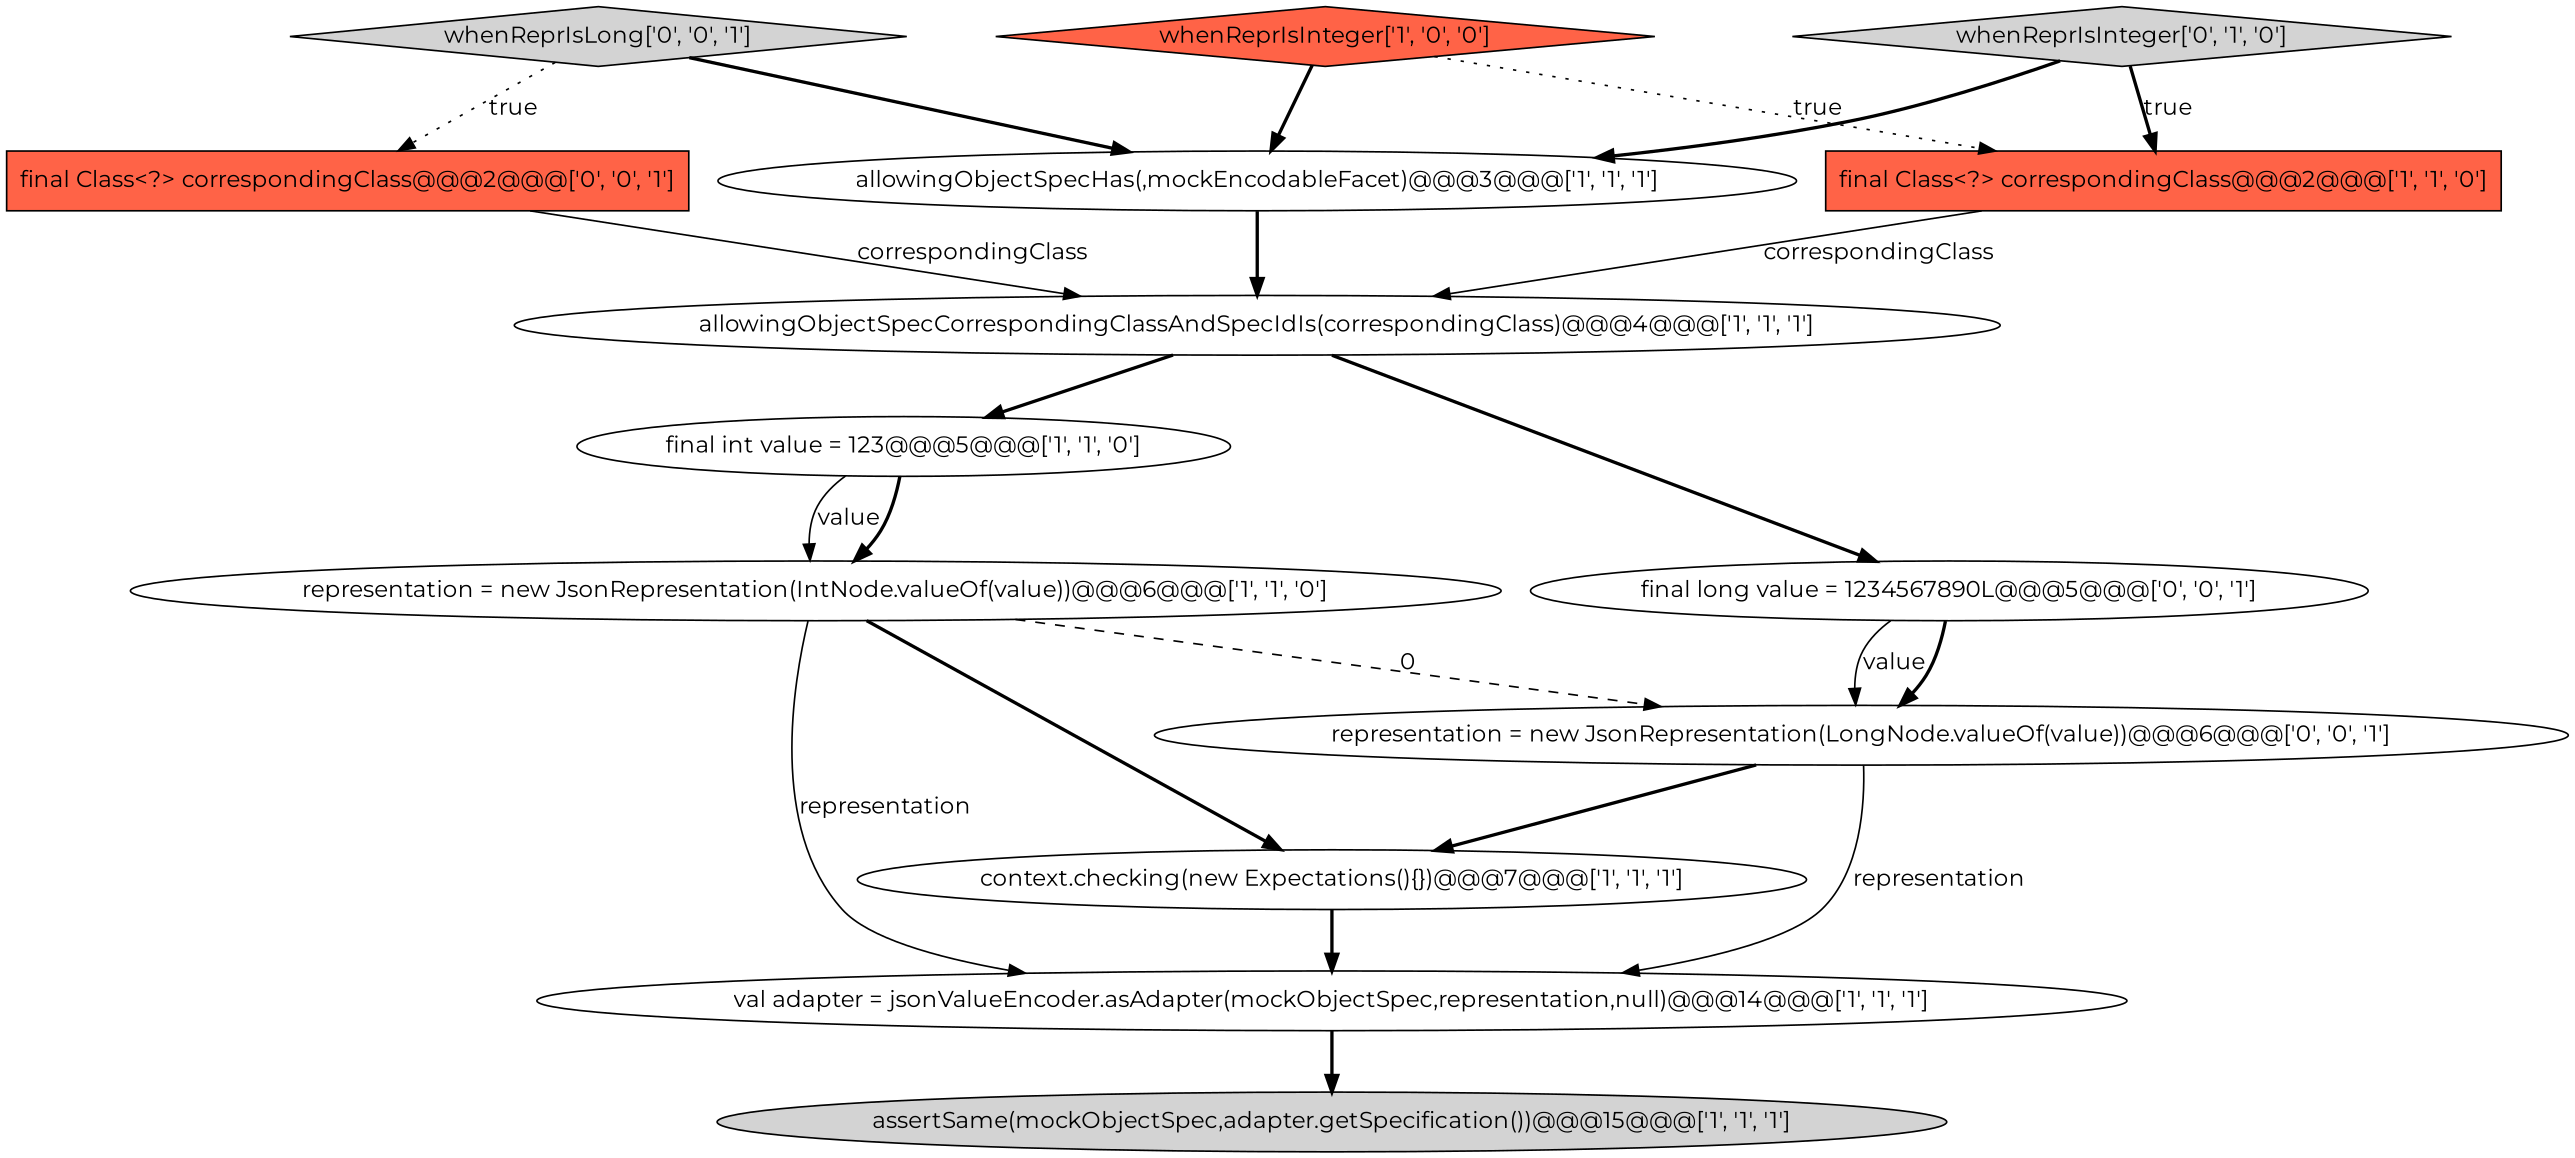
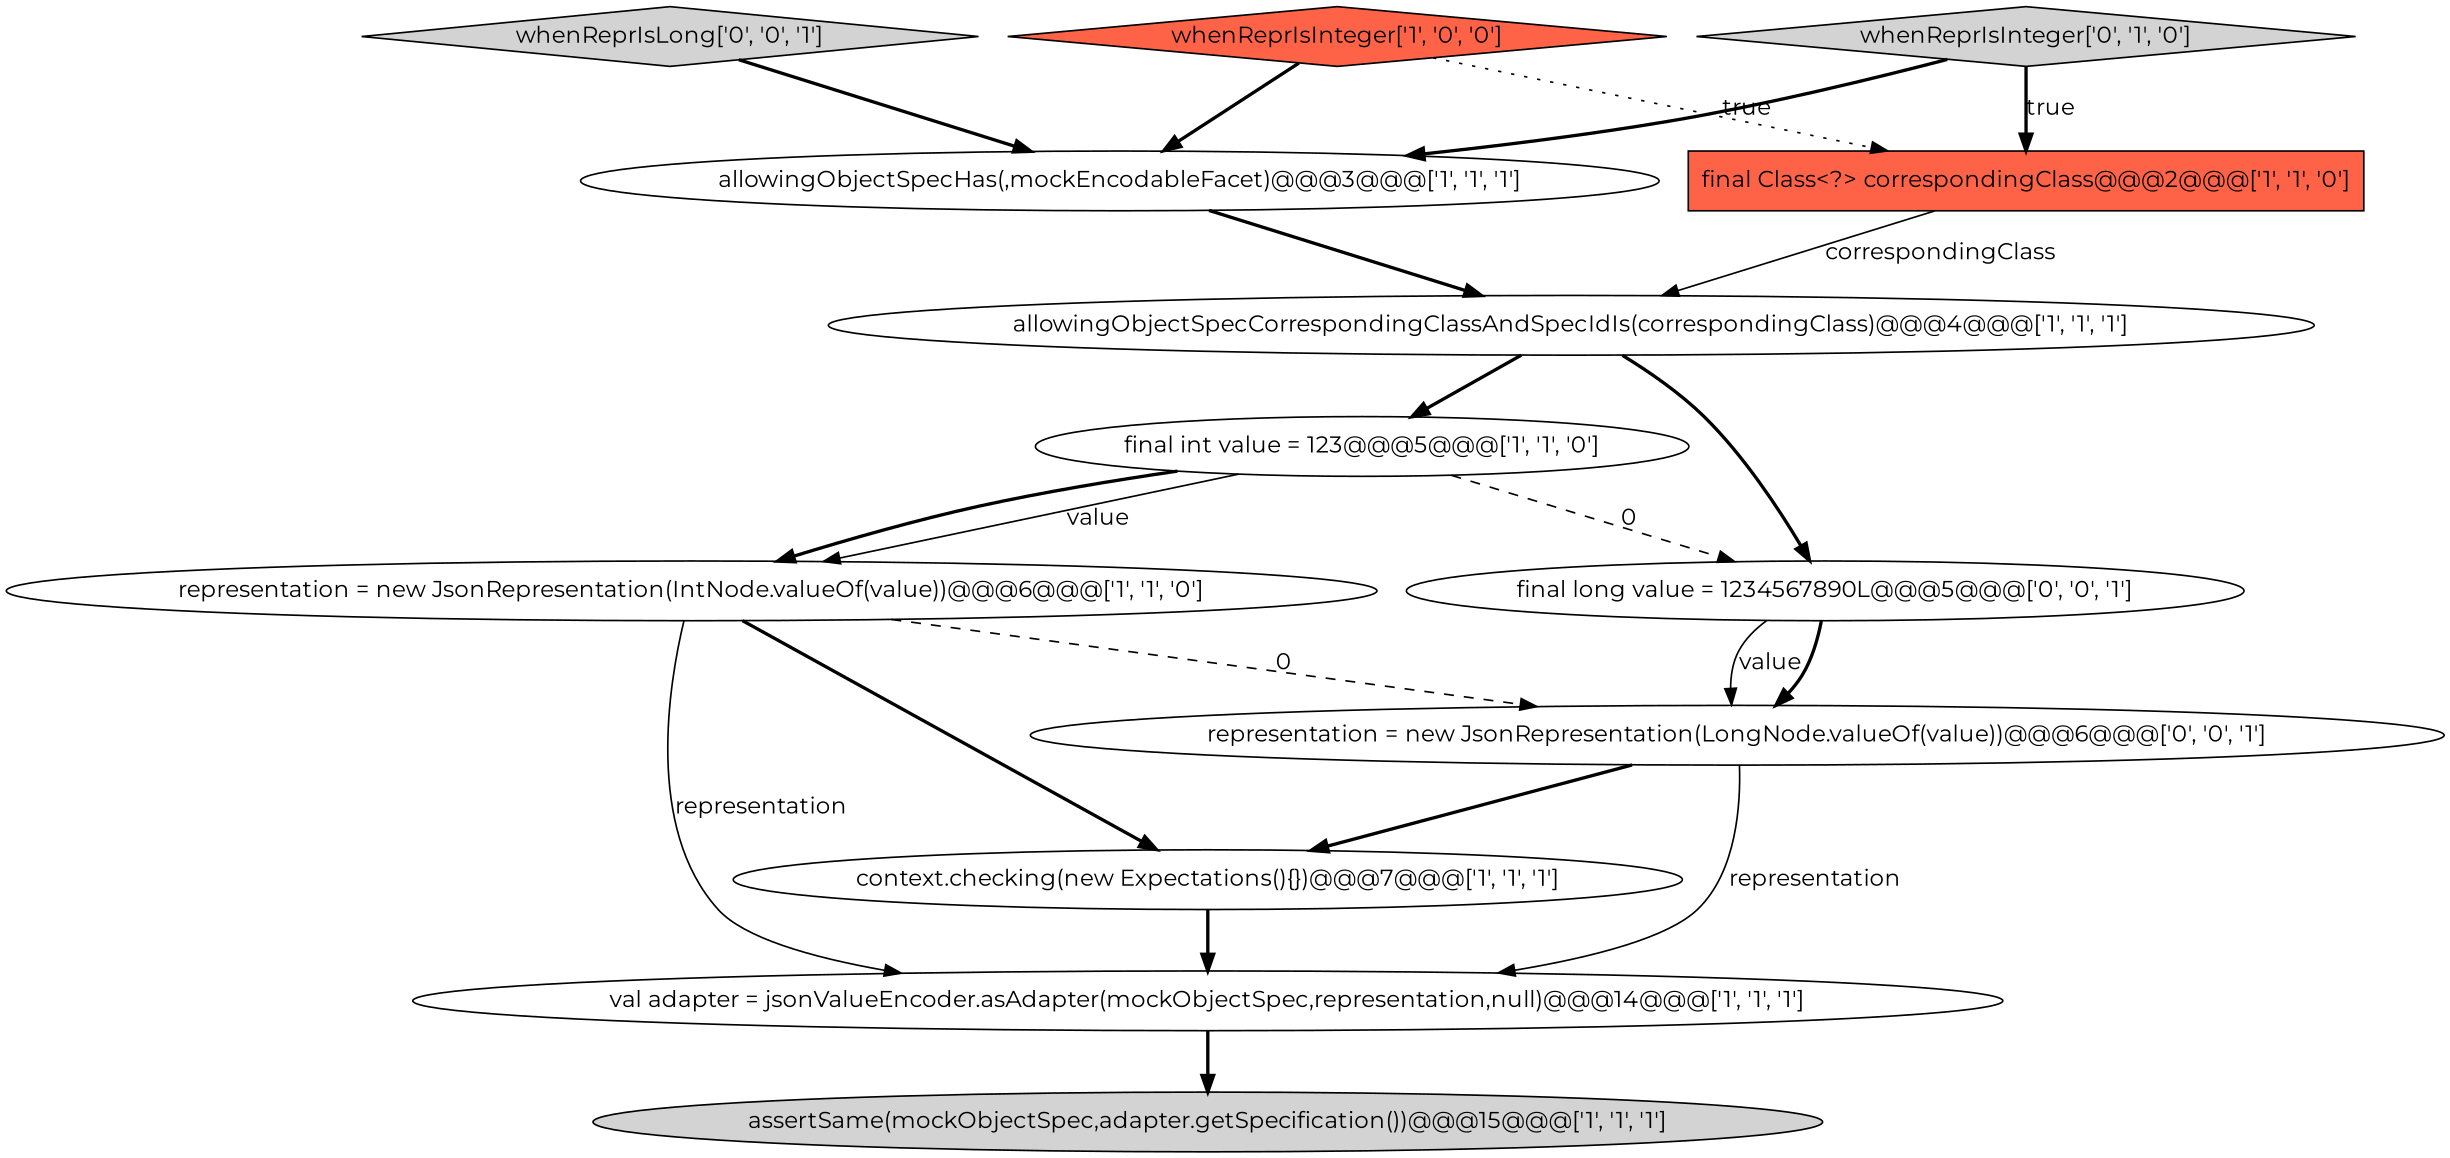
(348, 181) -> none
none -> (1585, 516)
